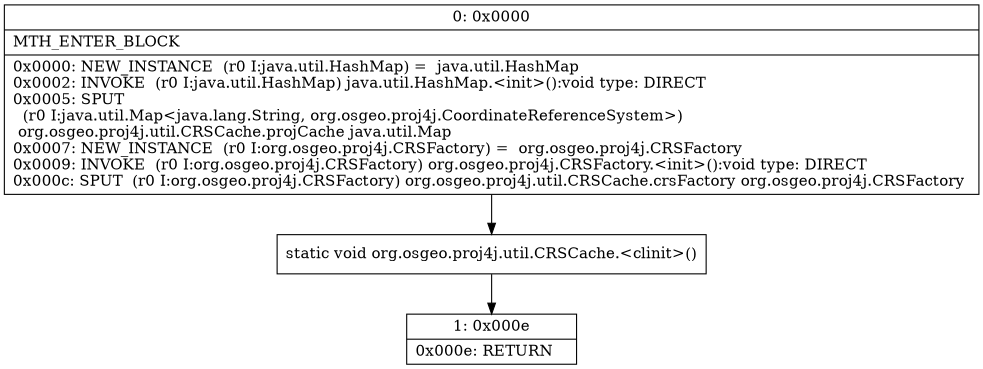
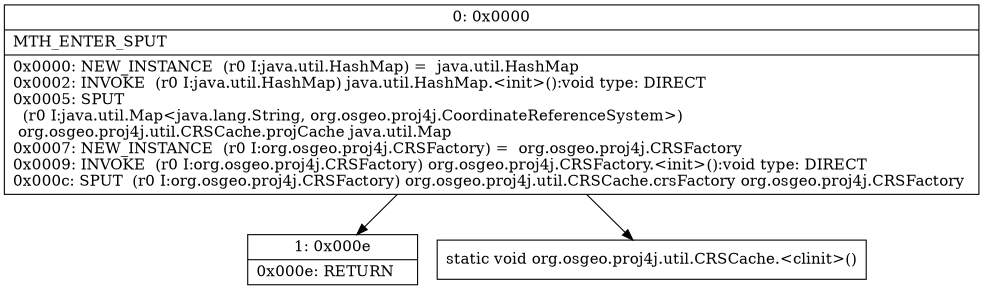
(97, 42) -> (90, 42)
(492, 289) -> (381, 211)
